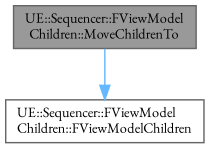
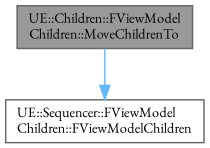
(105, 27) -> (105, 27)
